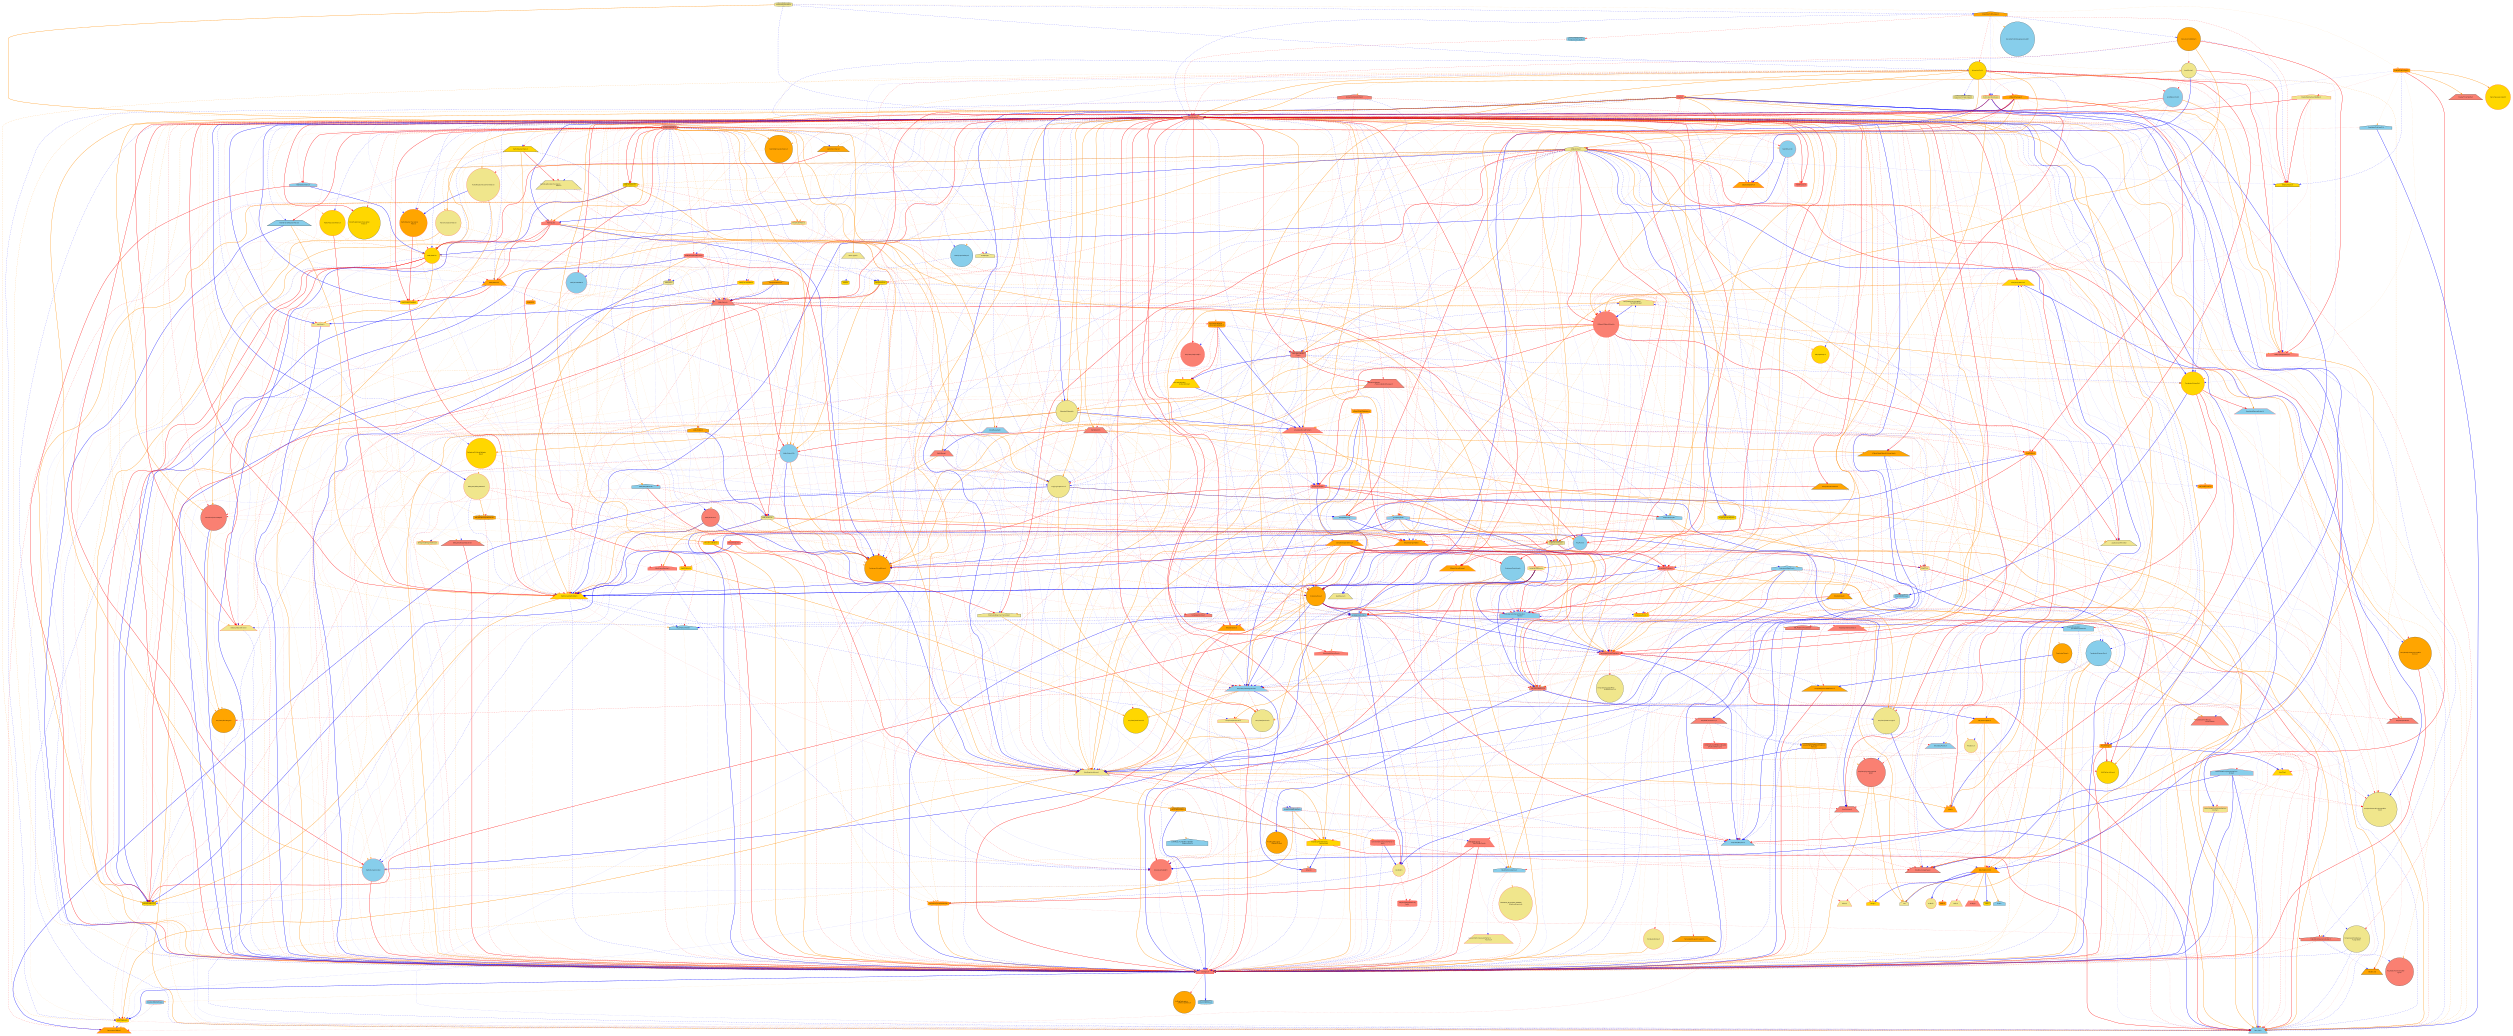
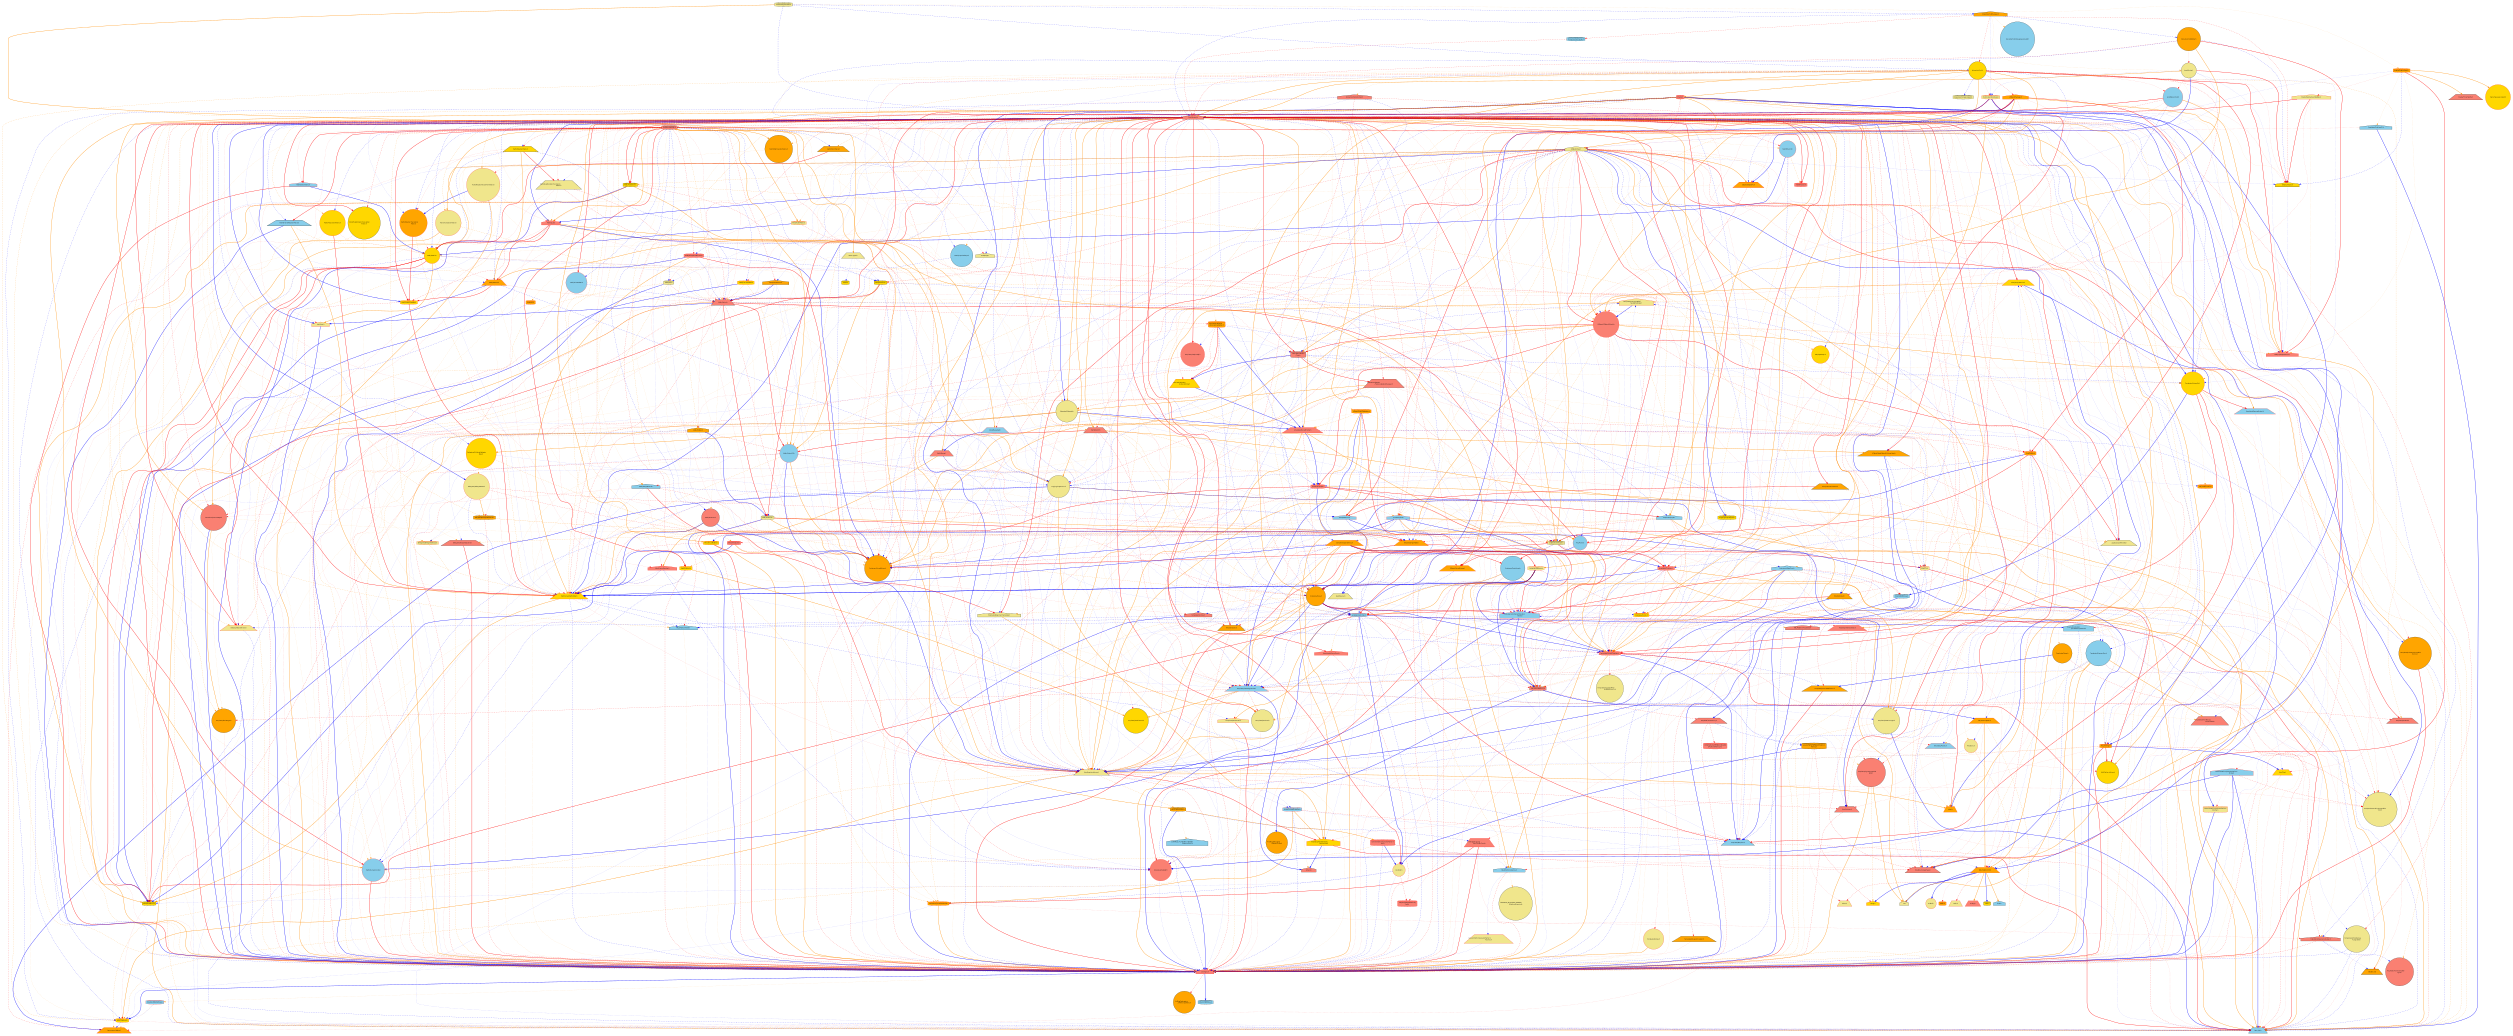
(1231, 628) -> (1231, 628)
(1516, 904) -> (1516, 904)
